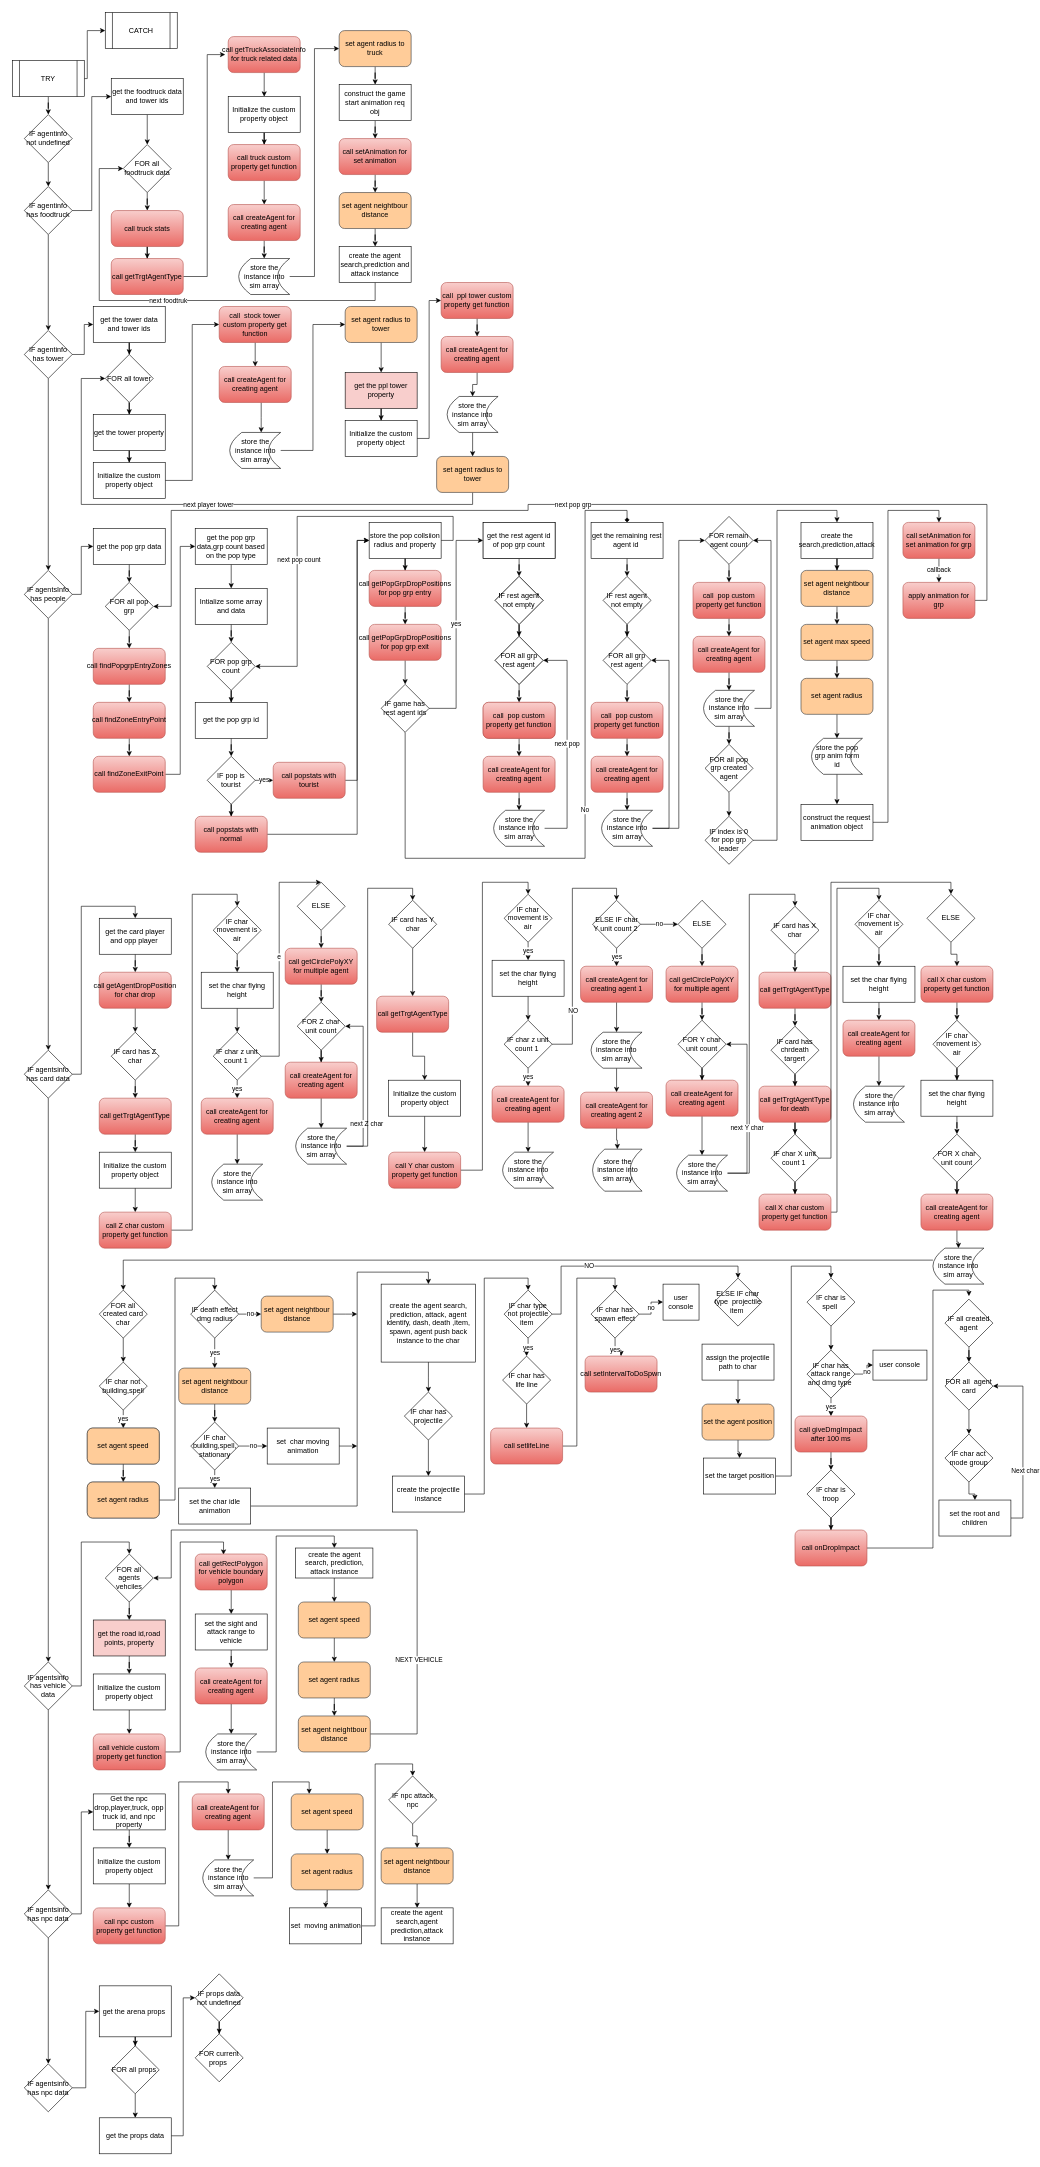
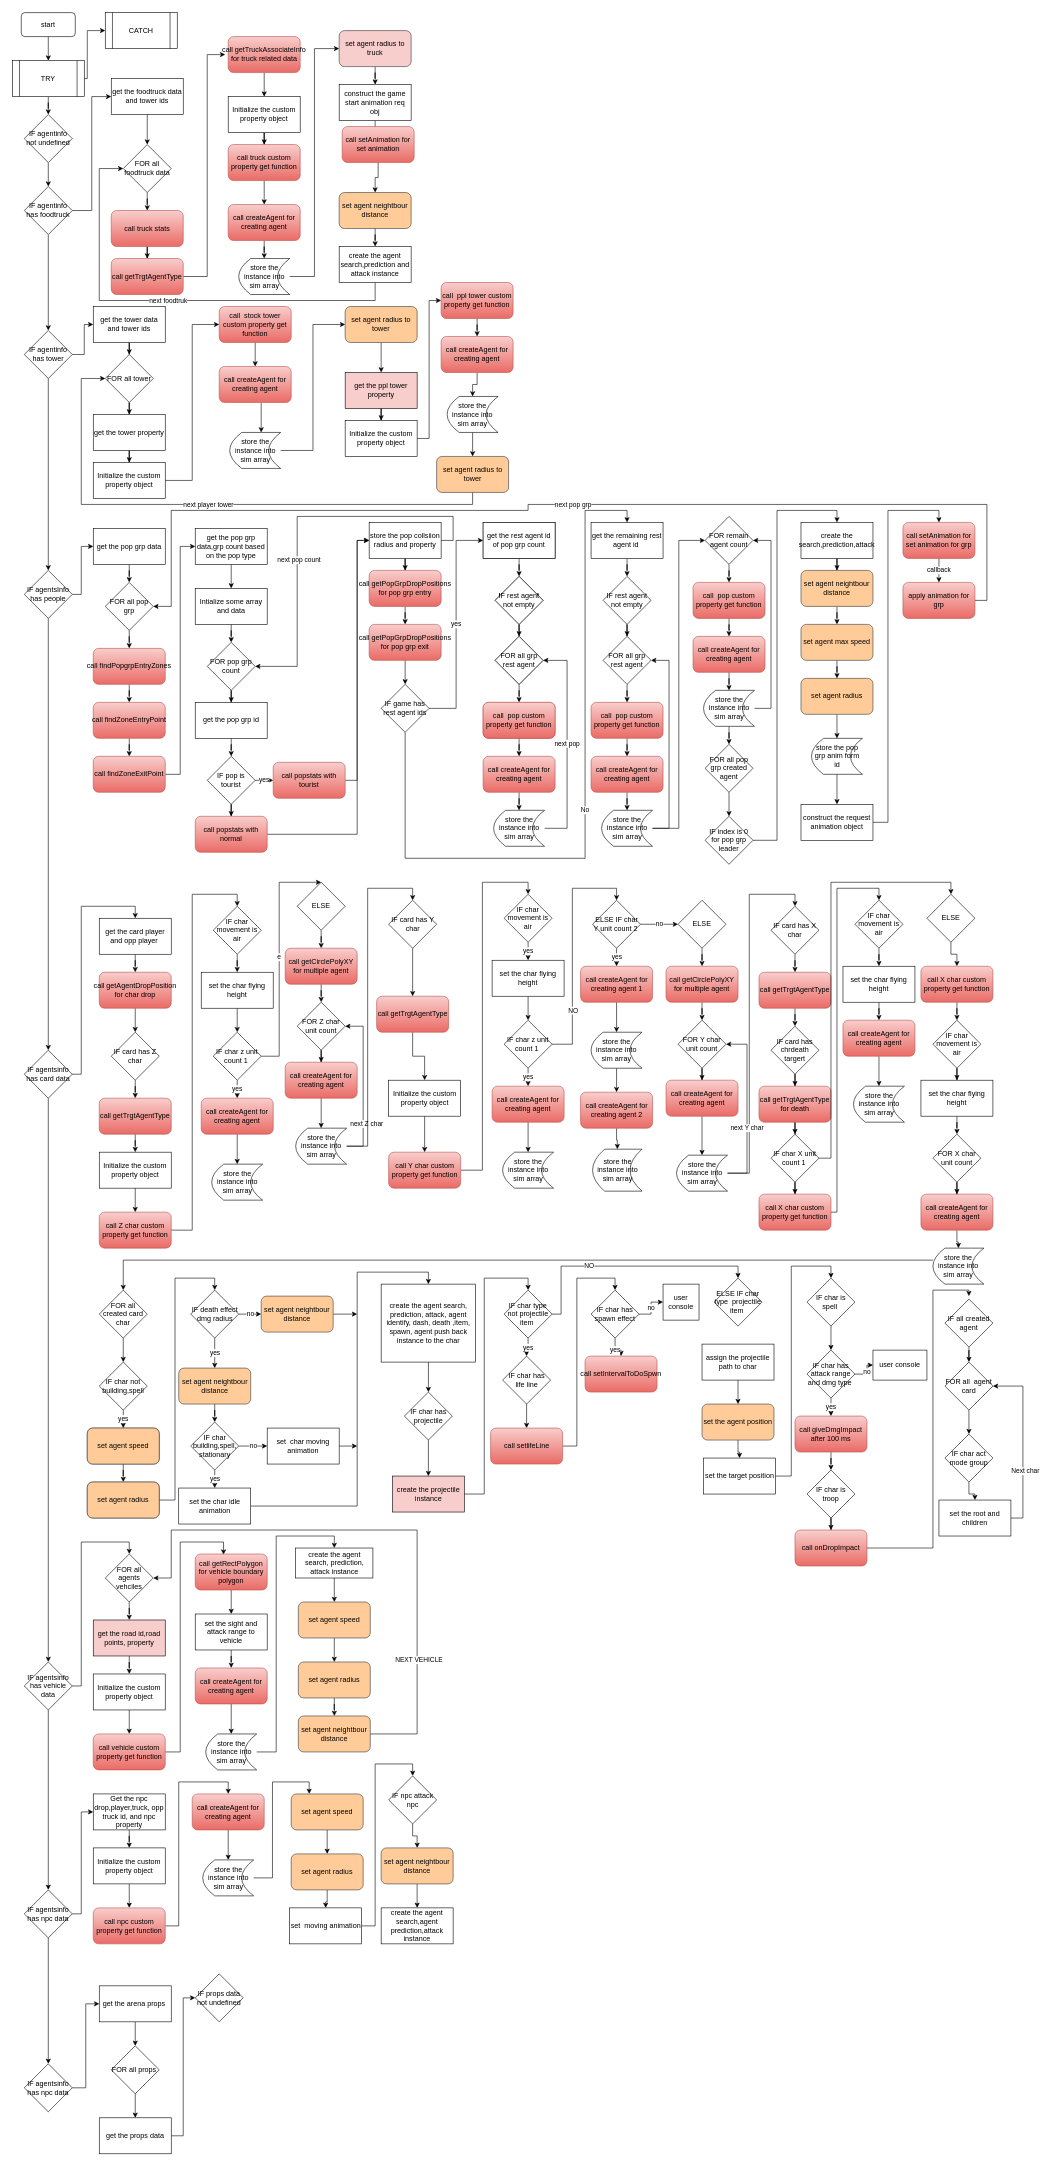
none -> (48, 24)
none -> (48, 37)
(375, 48) -> (375, 48)
(375, 156) -> (378, 144)
(627, 516) -> (627, 516)
(429, 1494) -> (429, 1494)
(135, 2012) -> (135, 2004)
(219, 2030) -> none
(219, 2058) -> none
